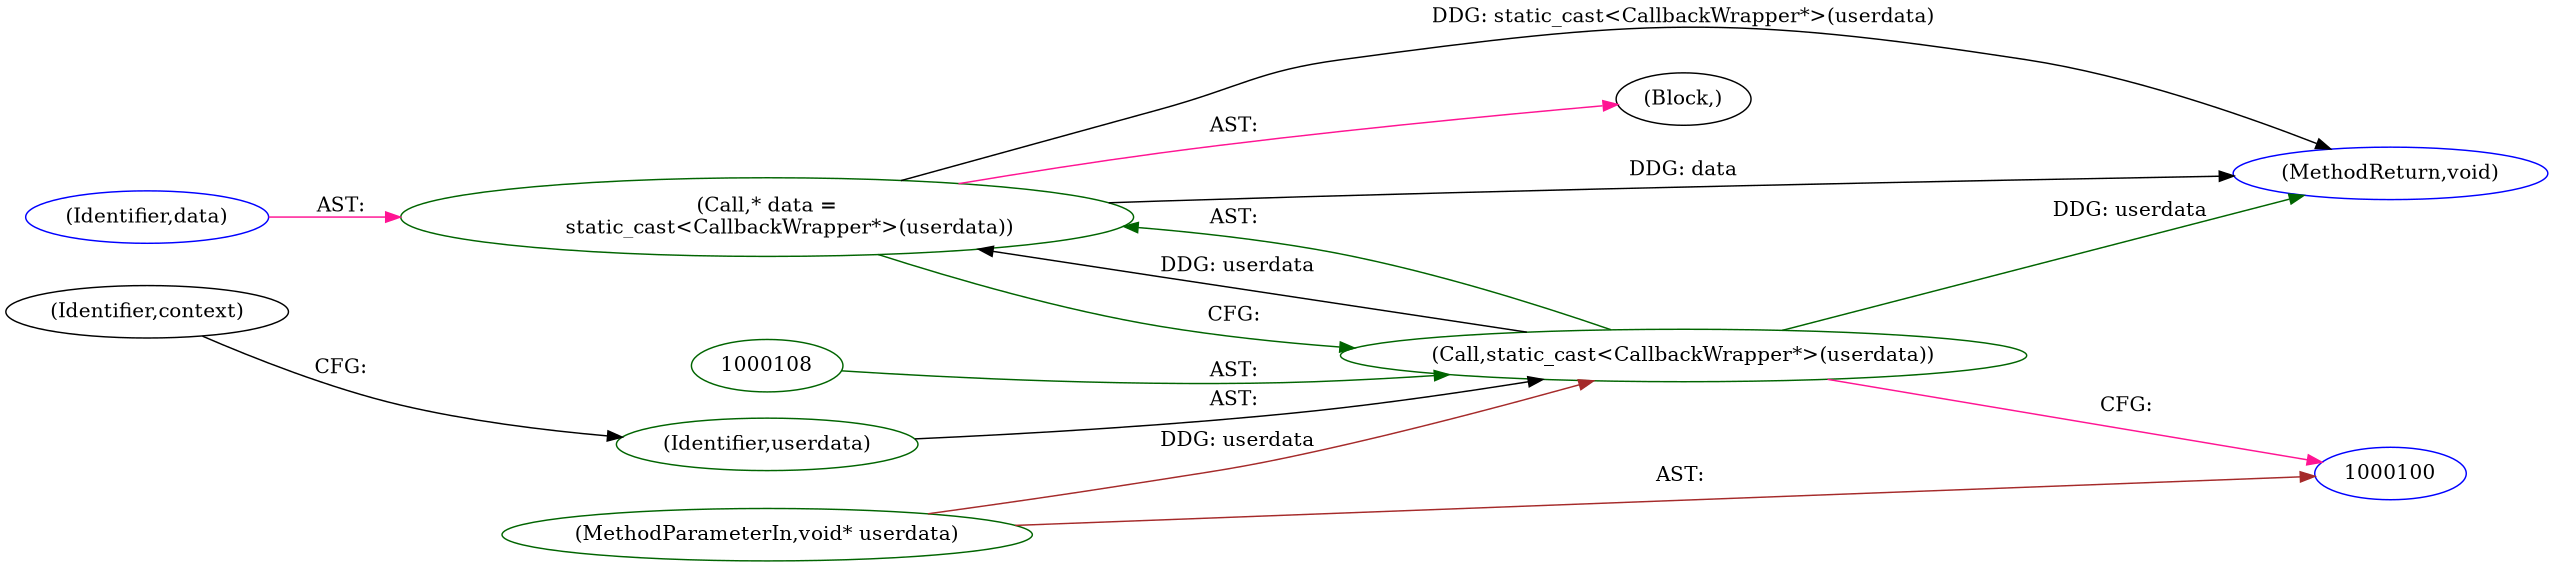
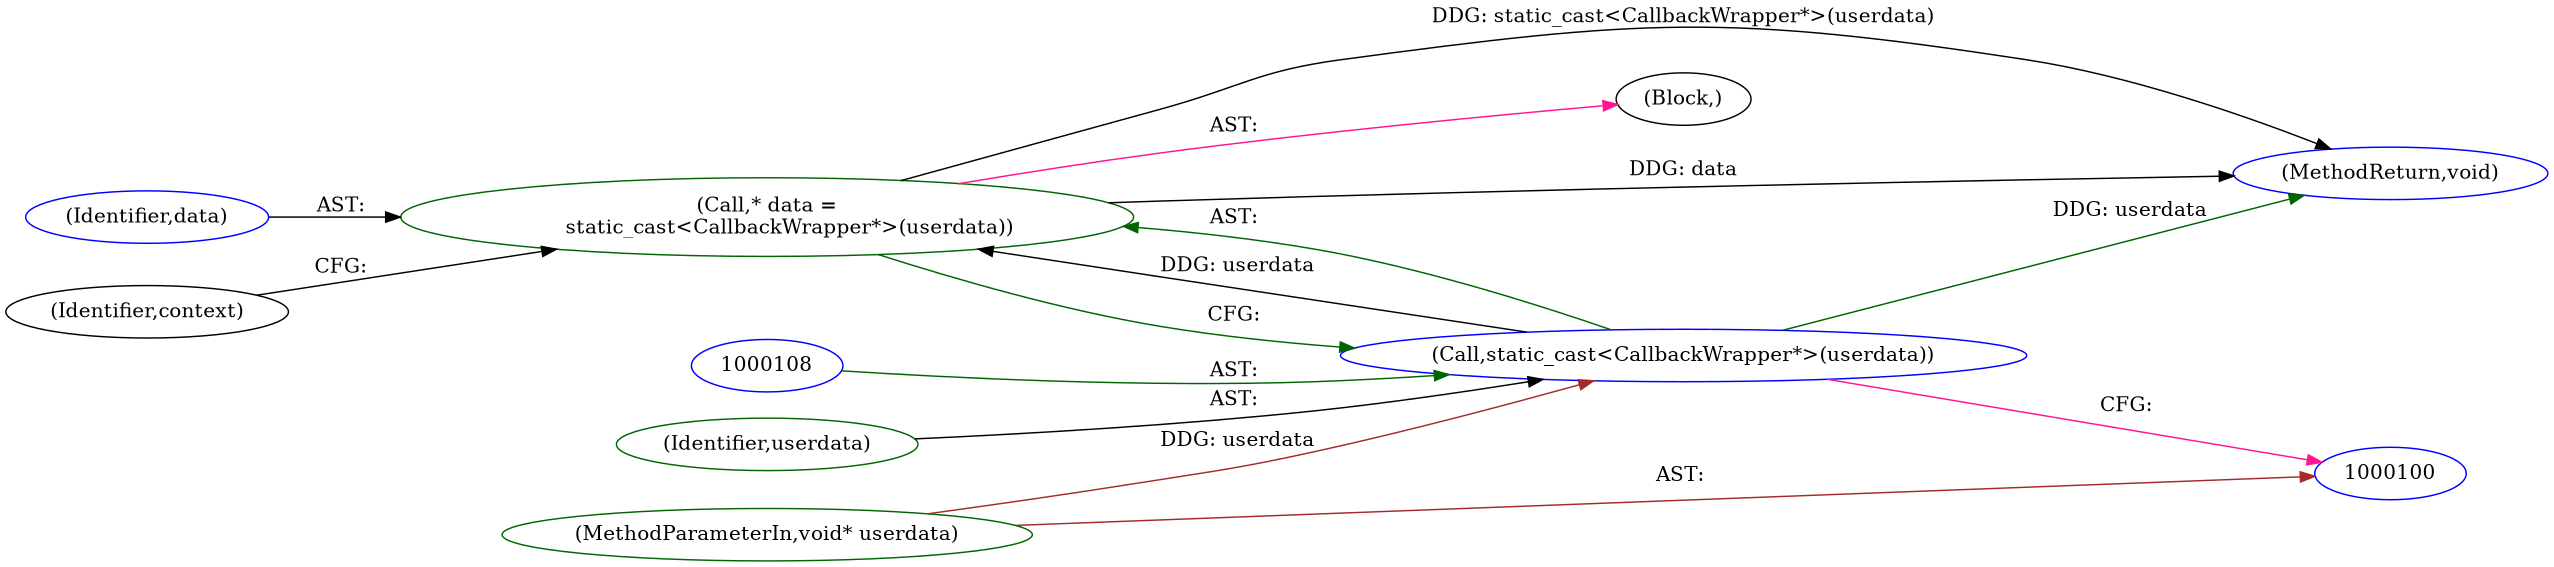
(327, 217) -> (327, 217)
(1684, 355) -> (1684, 355)
(767, 366) -> (767, 366)
(400, 405) -> (399, 273)
